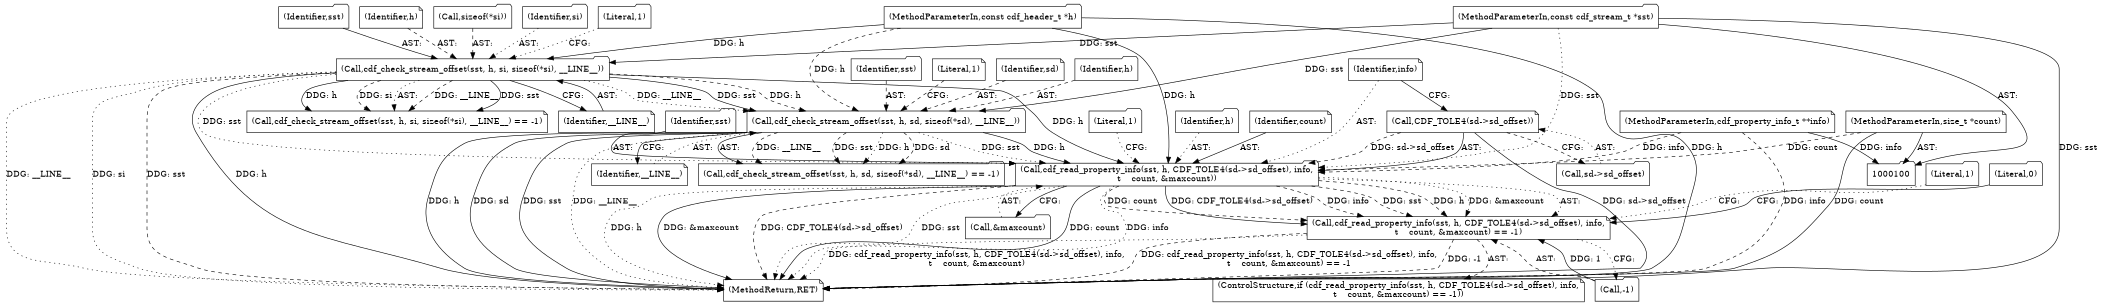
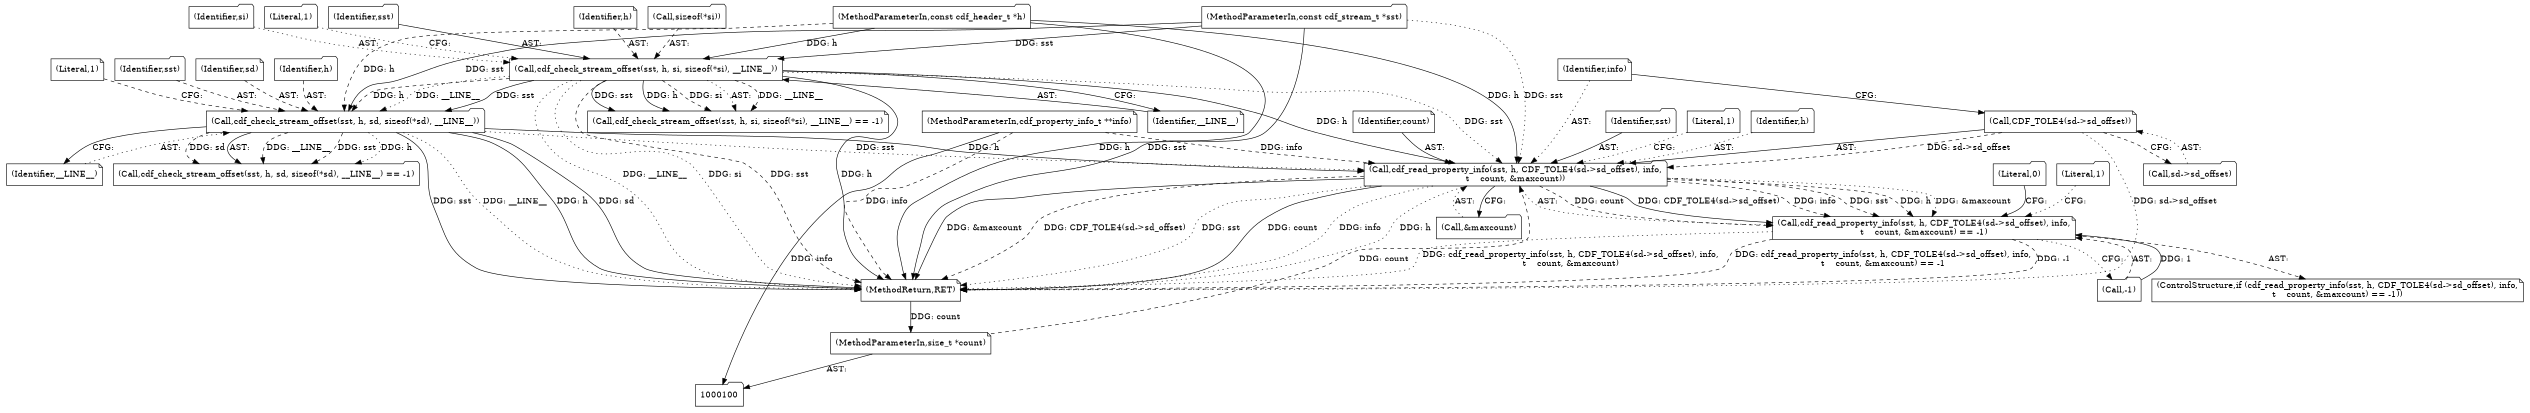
(1911, 62) -> none
(1429, 273) -> (1951, 281)
(1385, 278) -> (911, 314)
